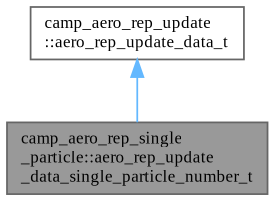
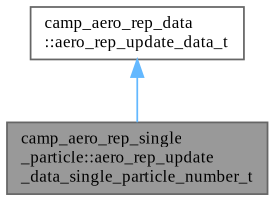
(137, 33) -> (137, 33)
